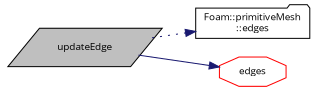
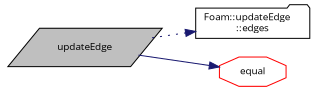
(253, 23) -> (253, 23)
(253, 72) -> (253, 72)
